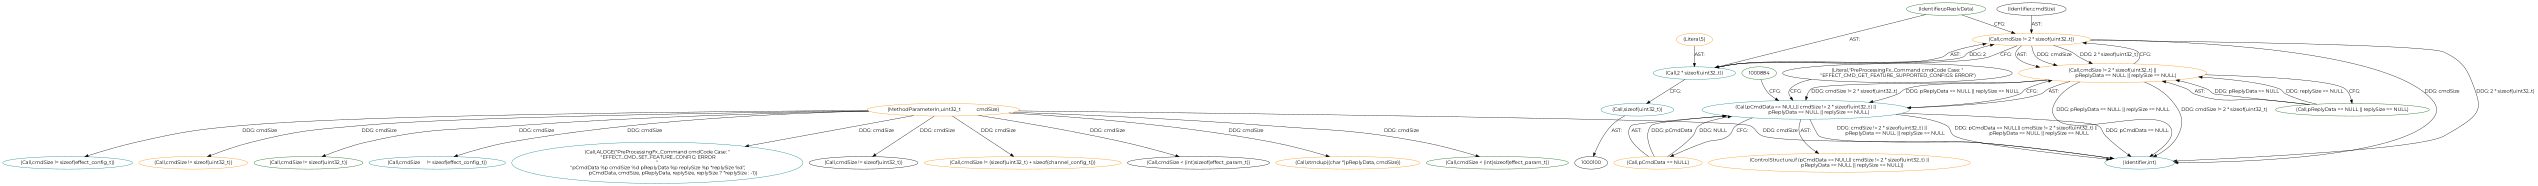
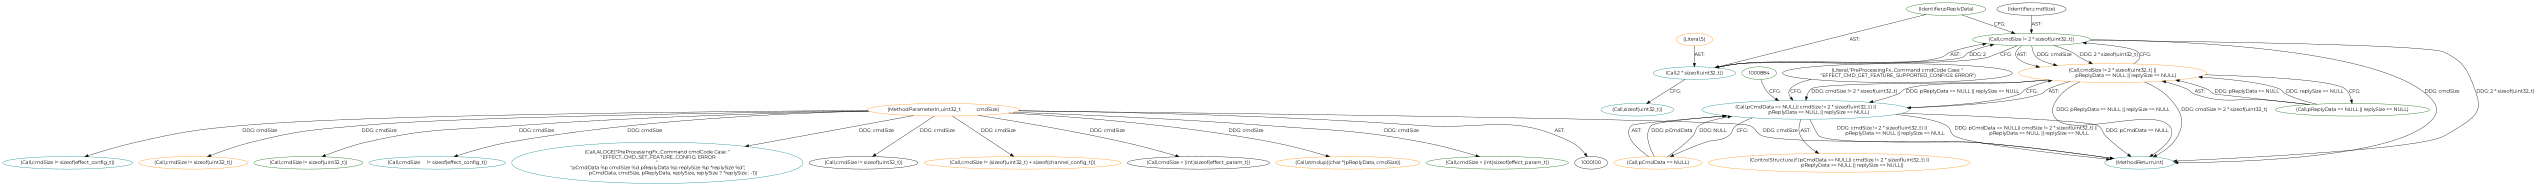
(2031, 40) -> (2031, 40)
(1606, 132) -> (1306, 119)
(2140, 163) -> (2140, 163)
